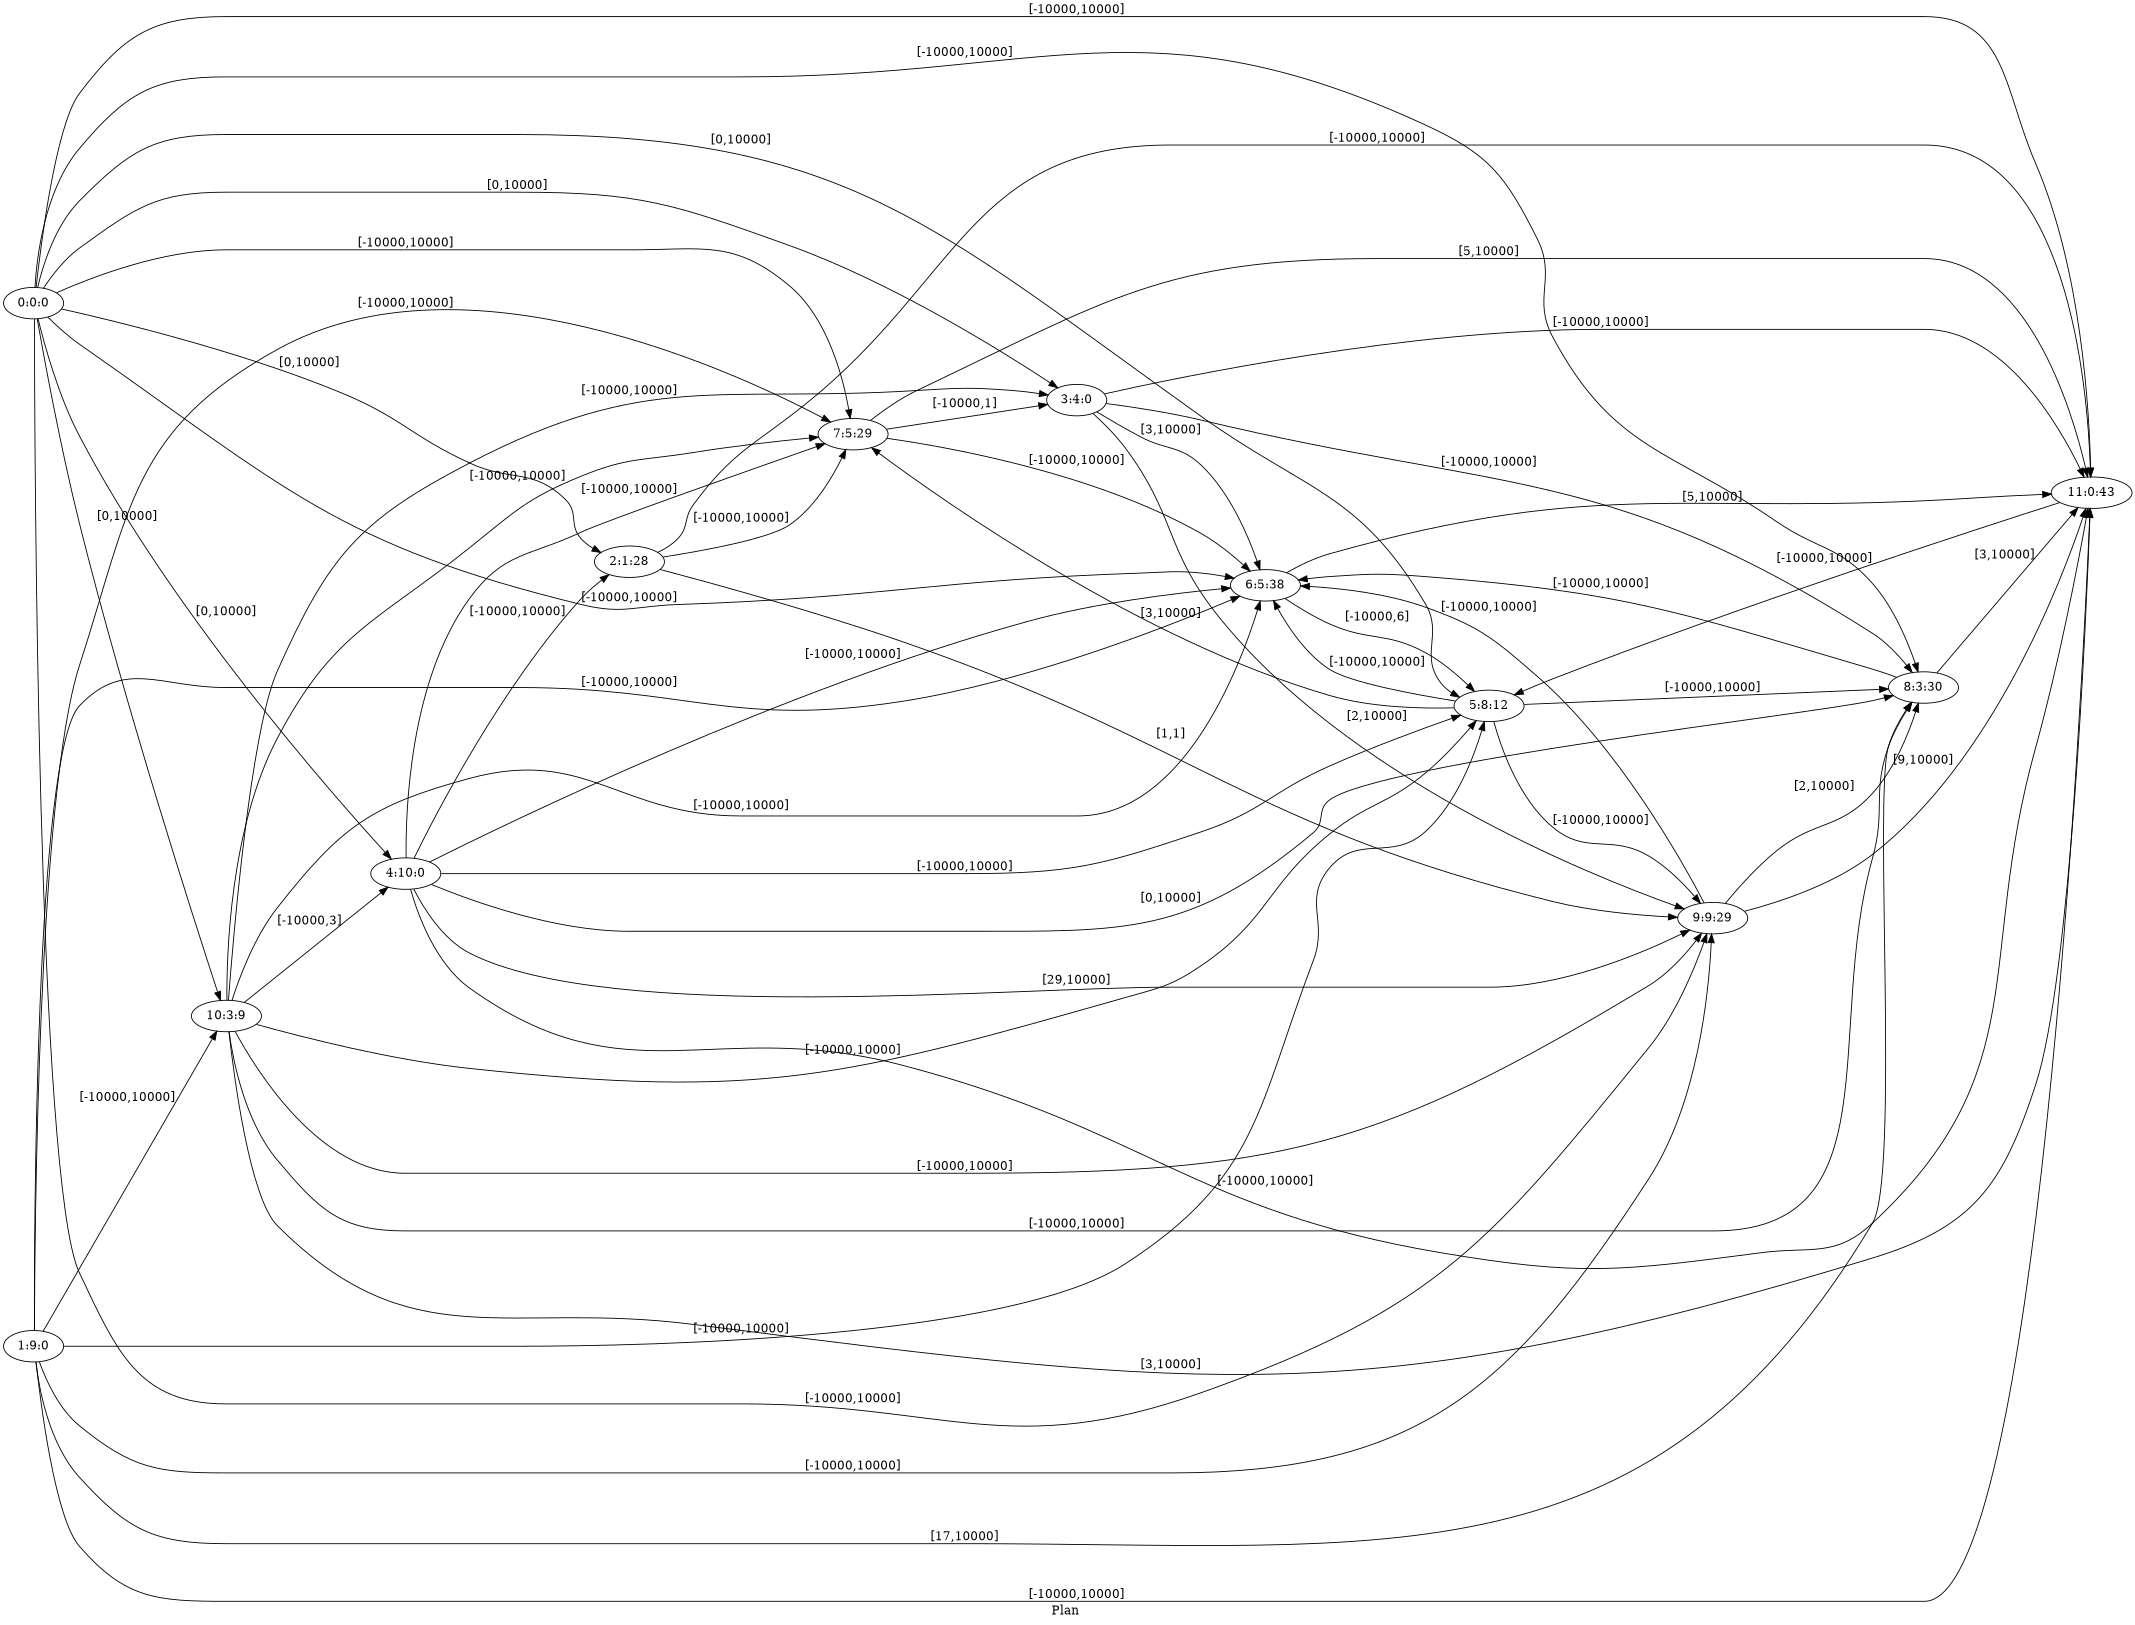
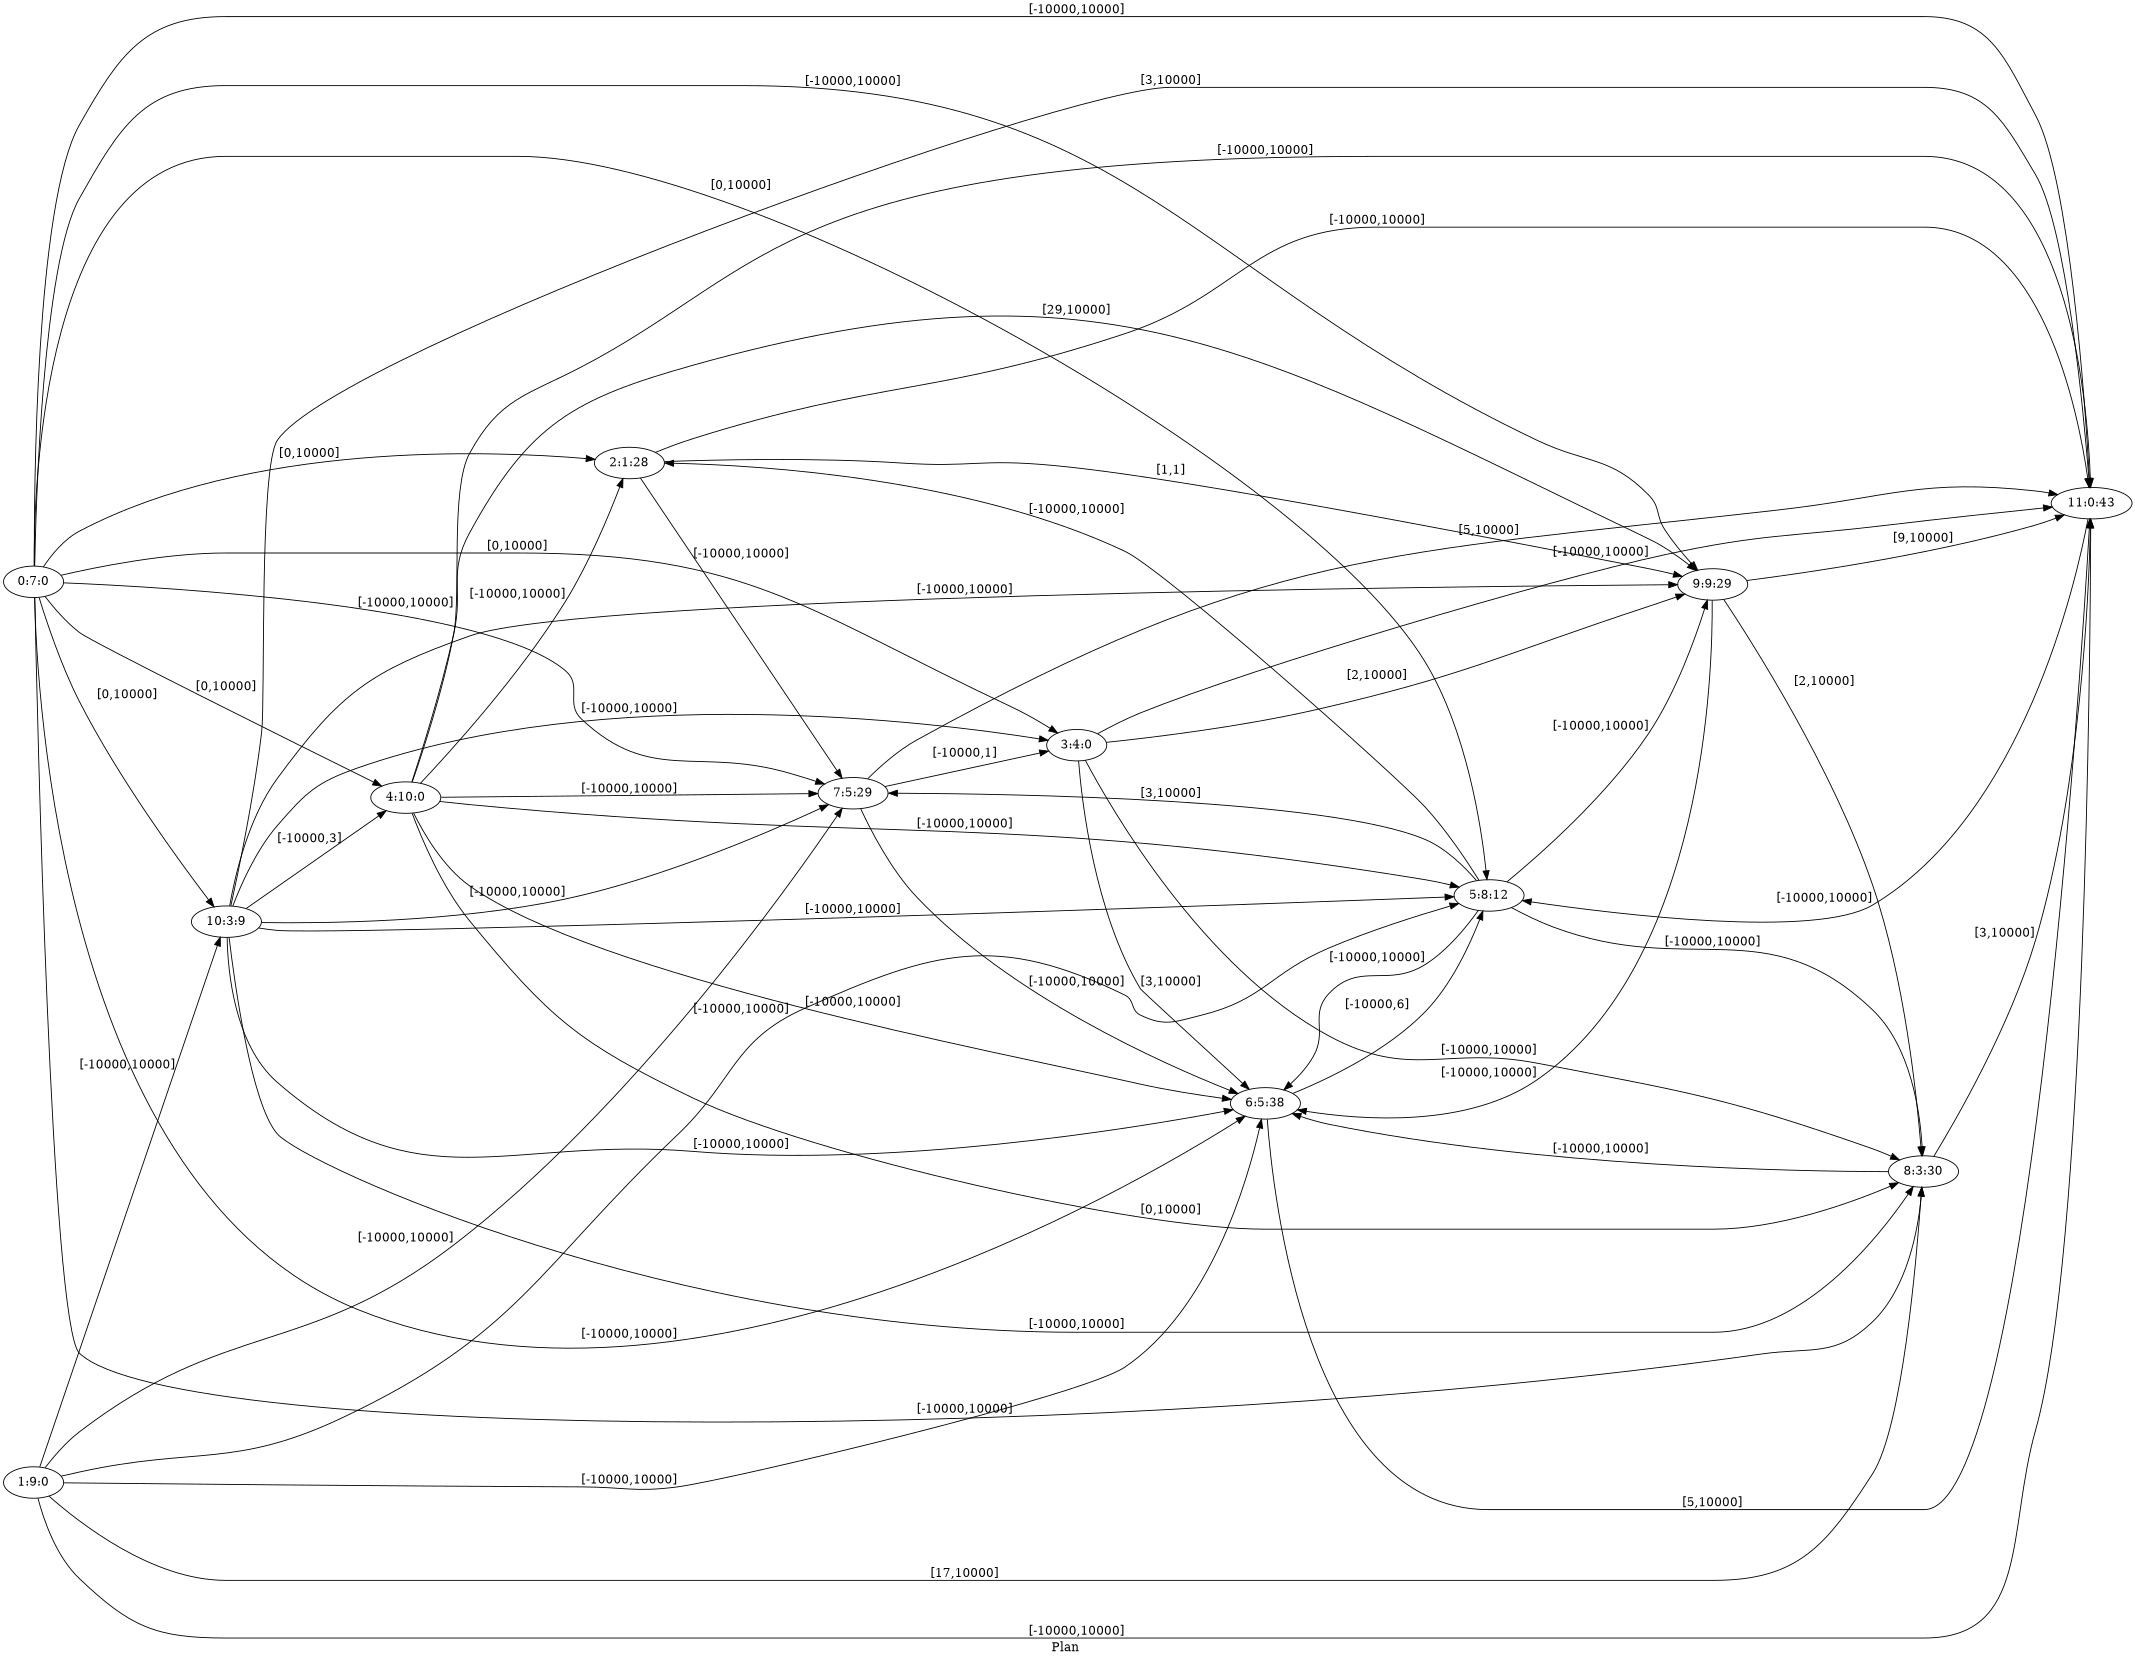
(34, 303) -> (34, 582)
none -> (1135, 558)
(1002, 1473) -> none
